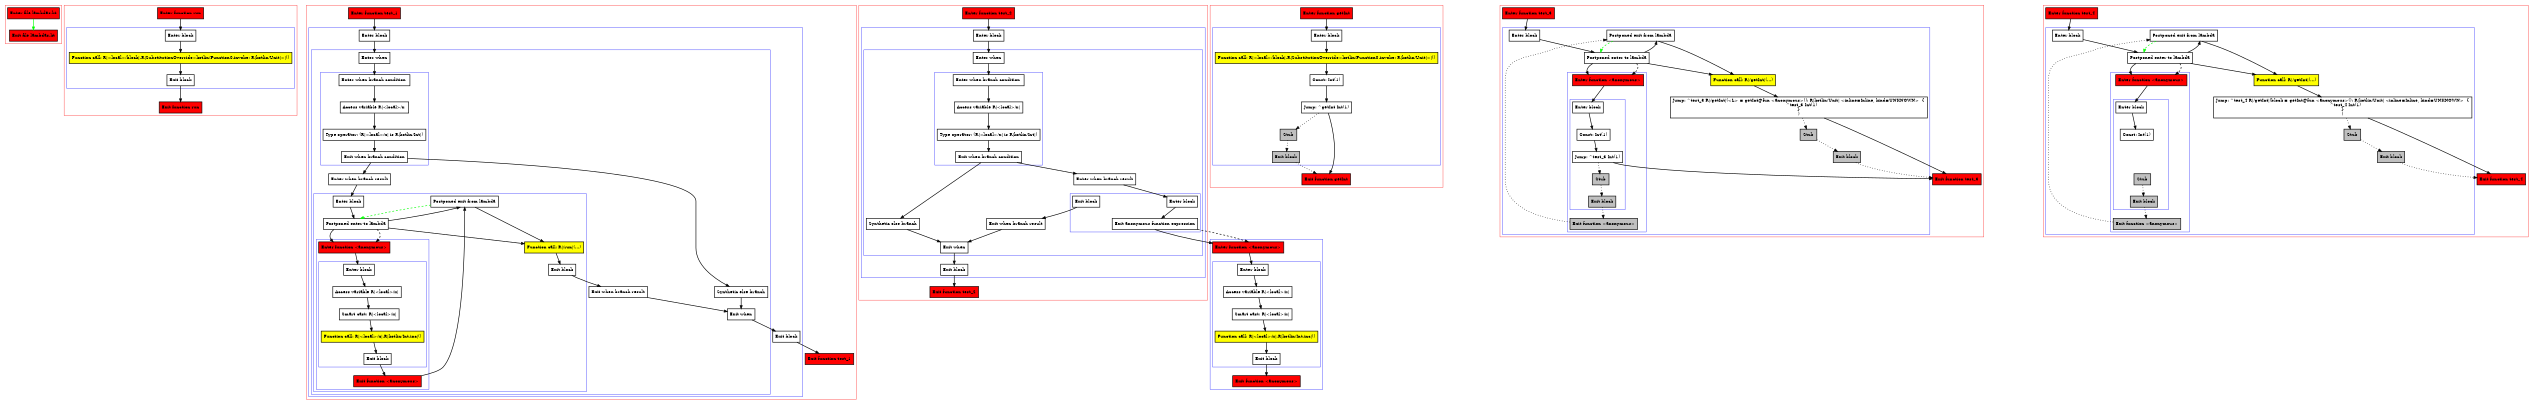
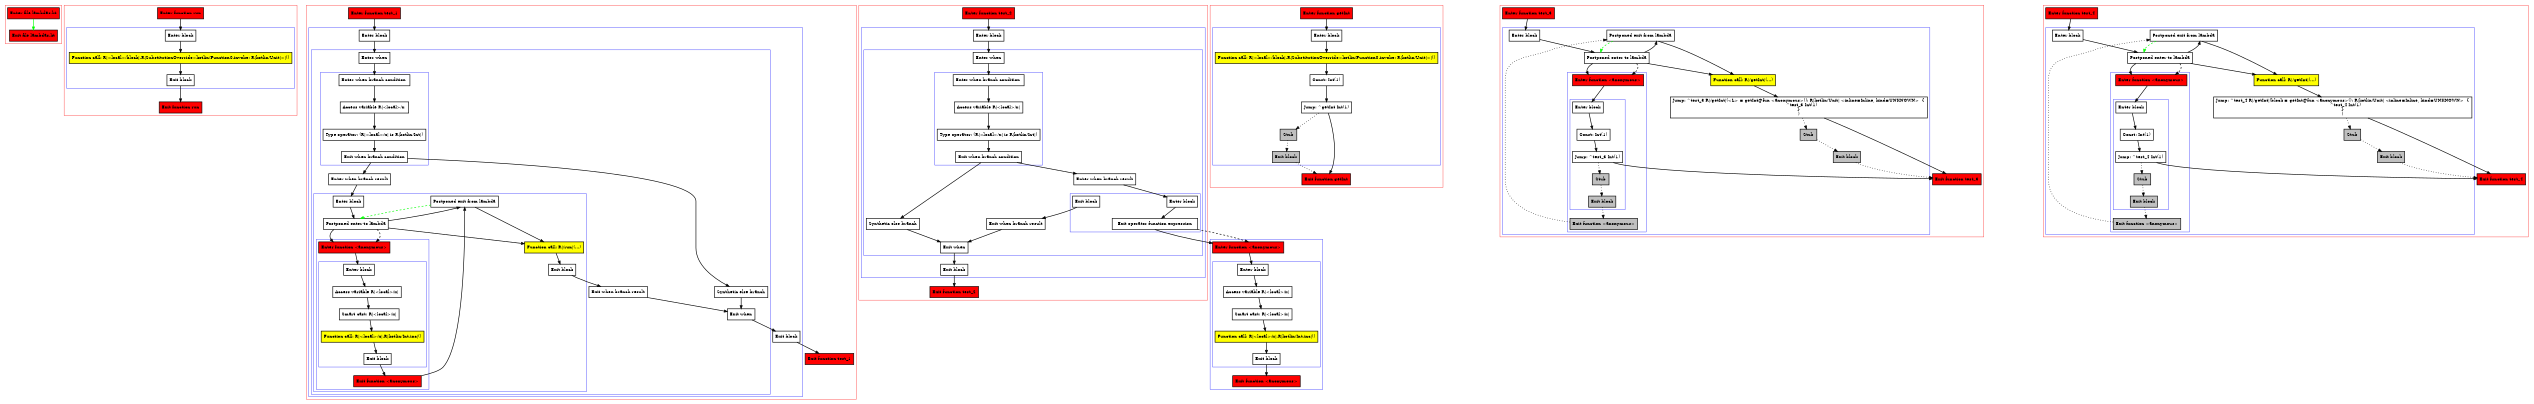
none -> (2141, 157)
(1155, 224) -> (1155, 224)
